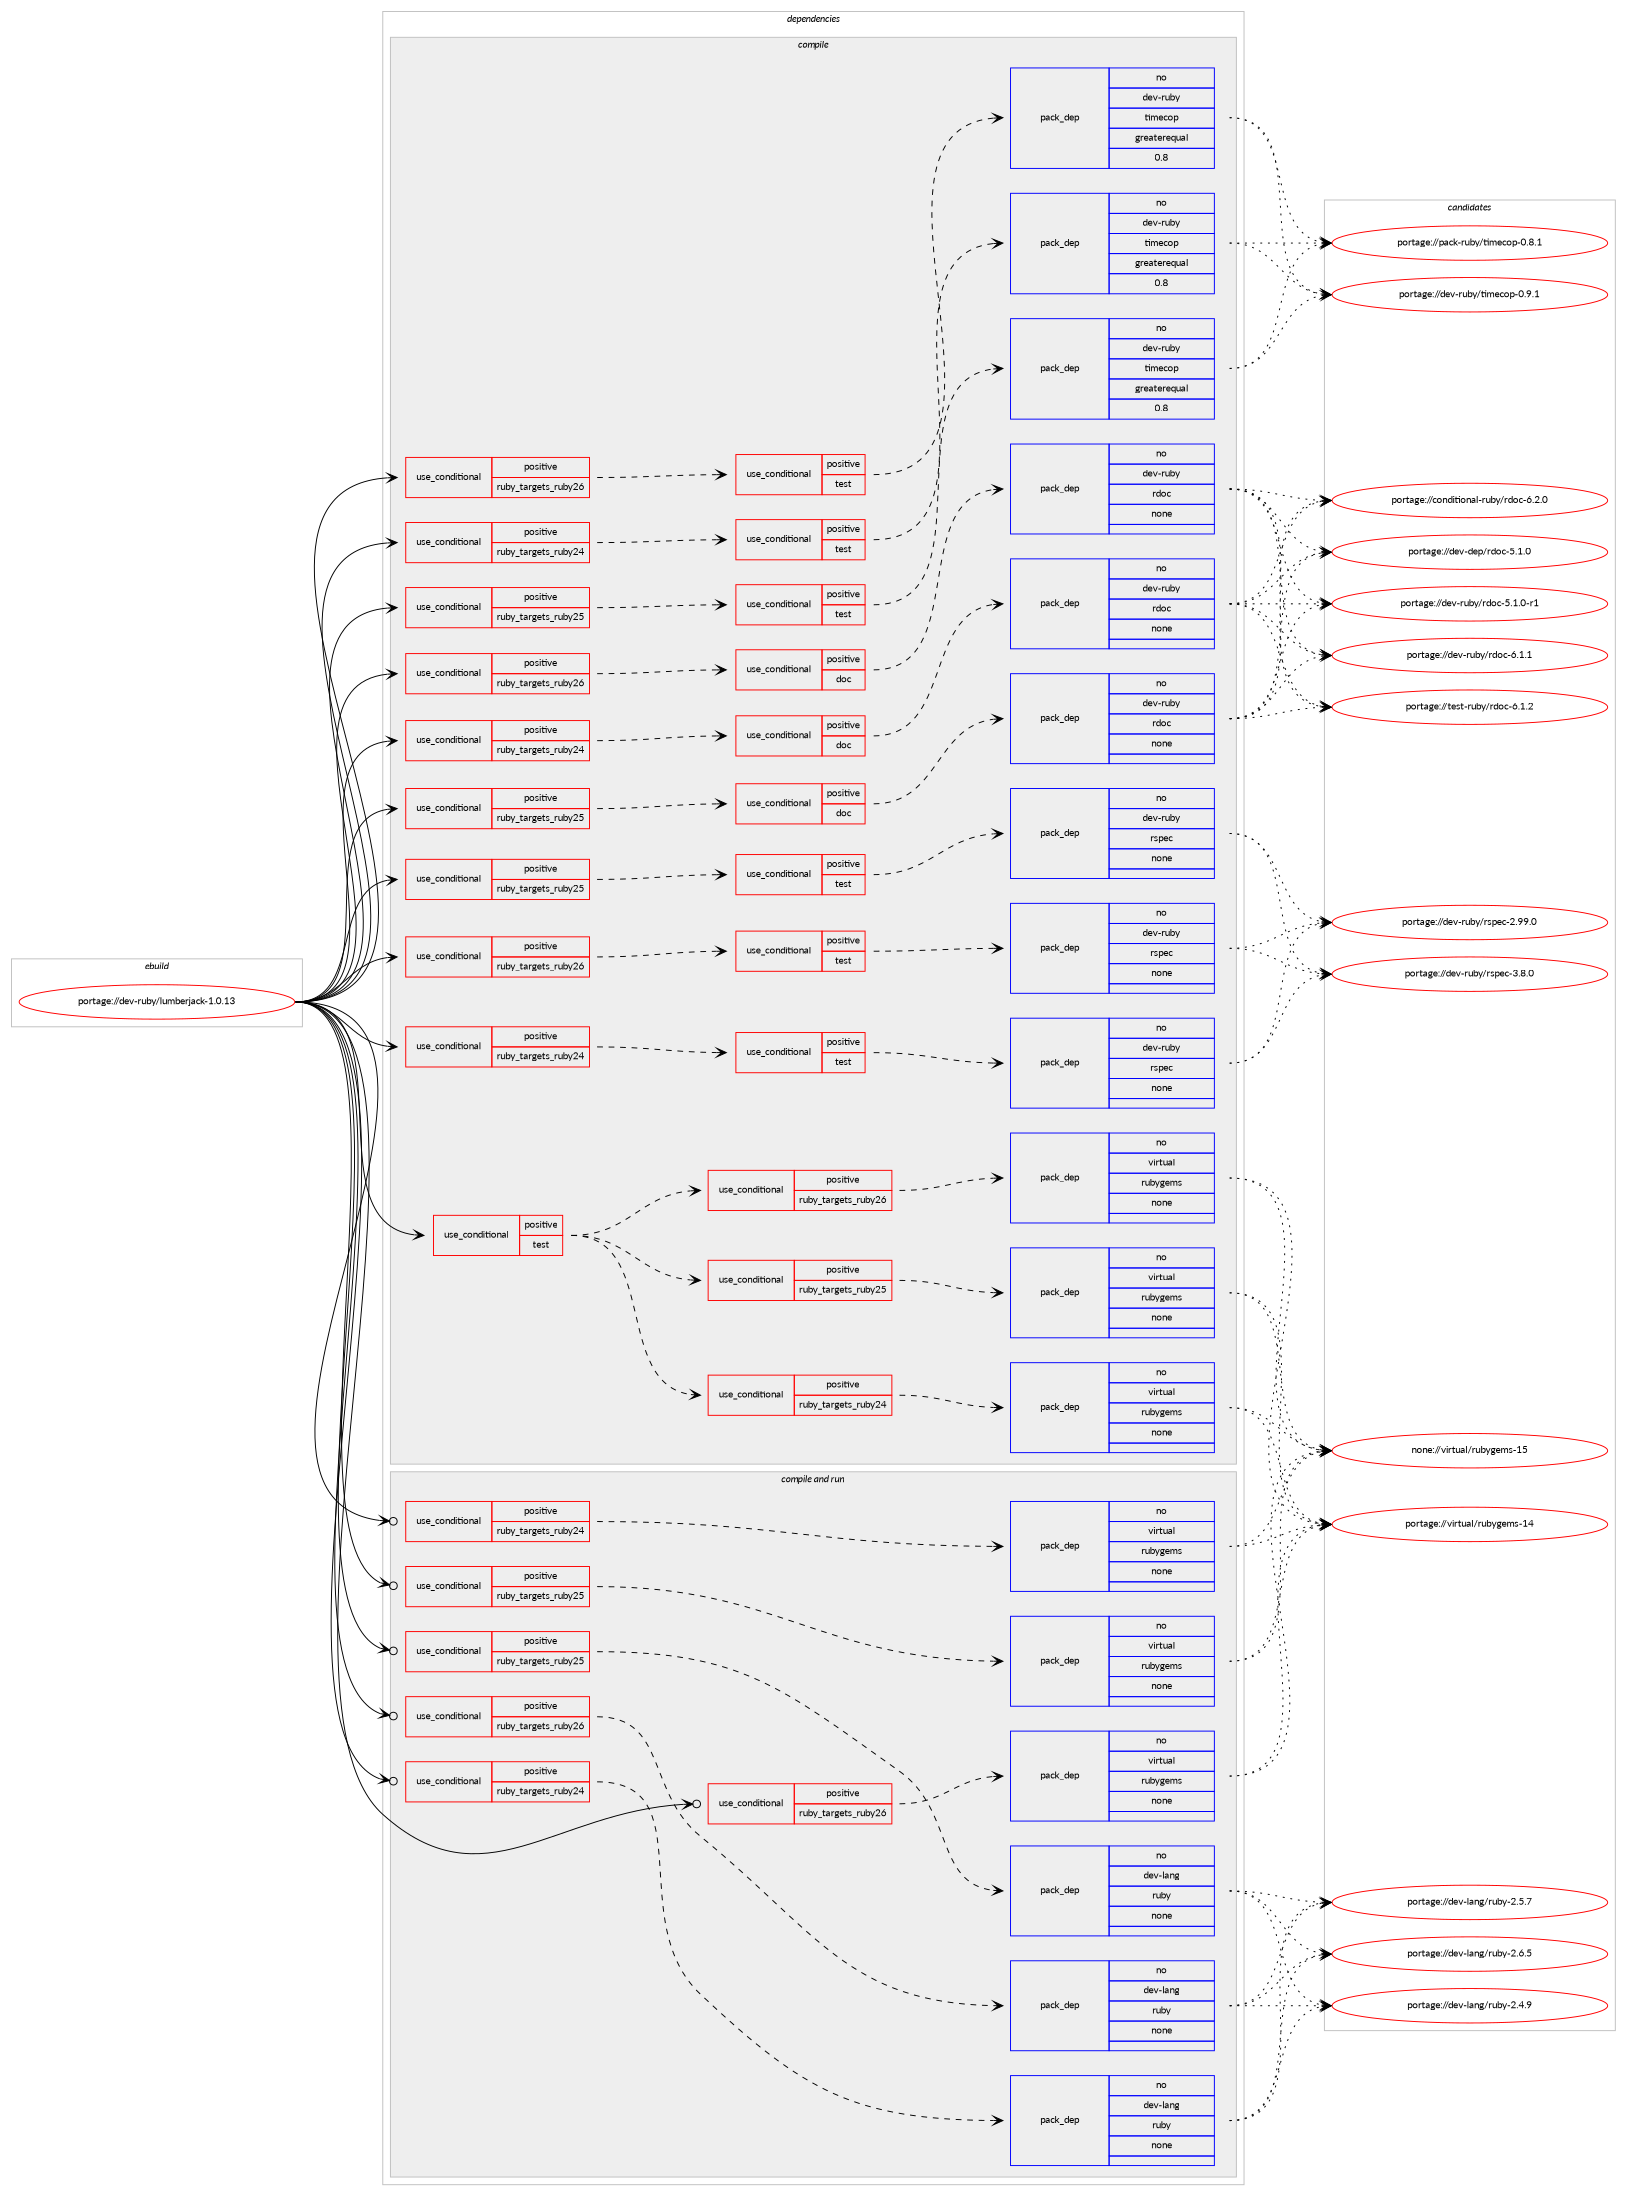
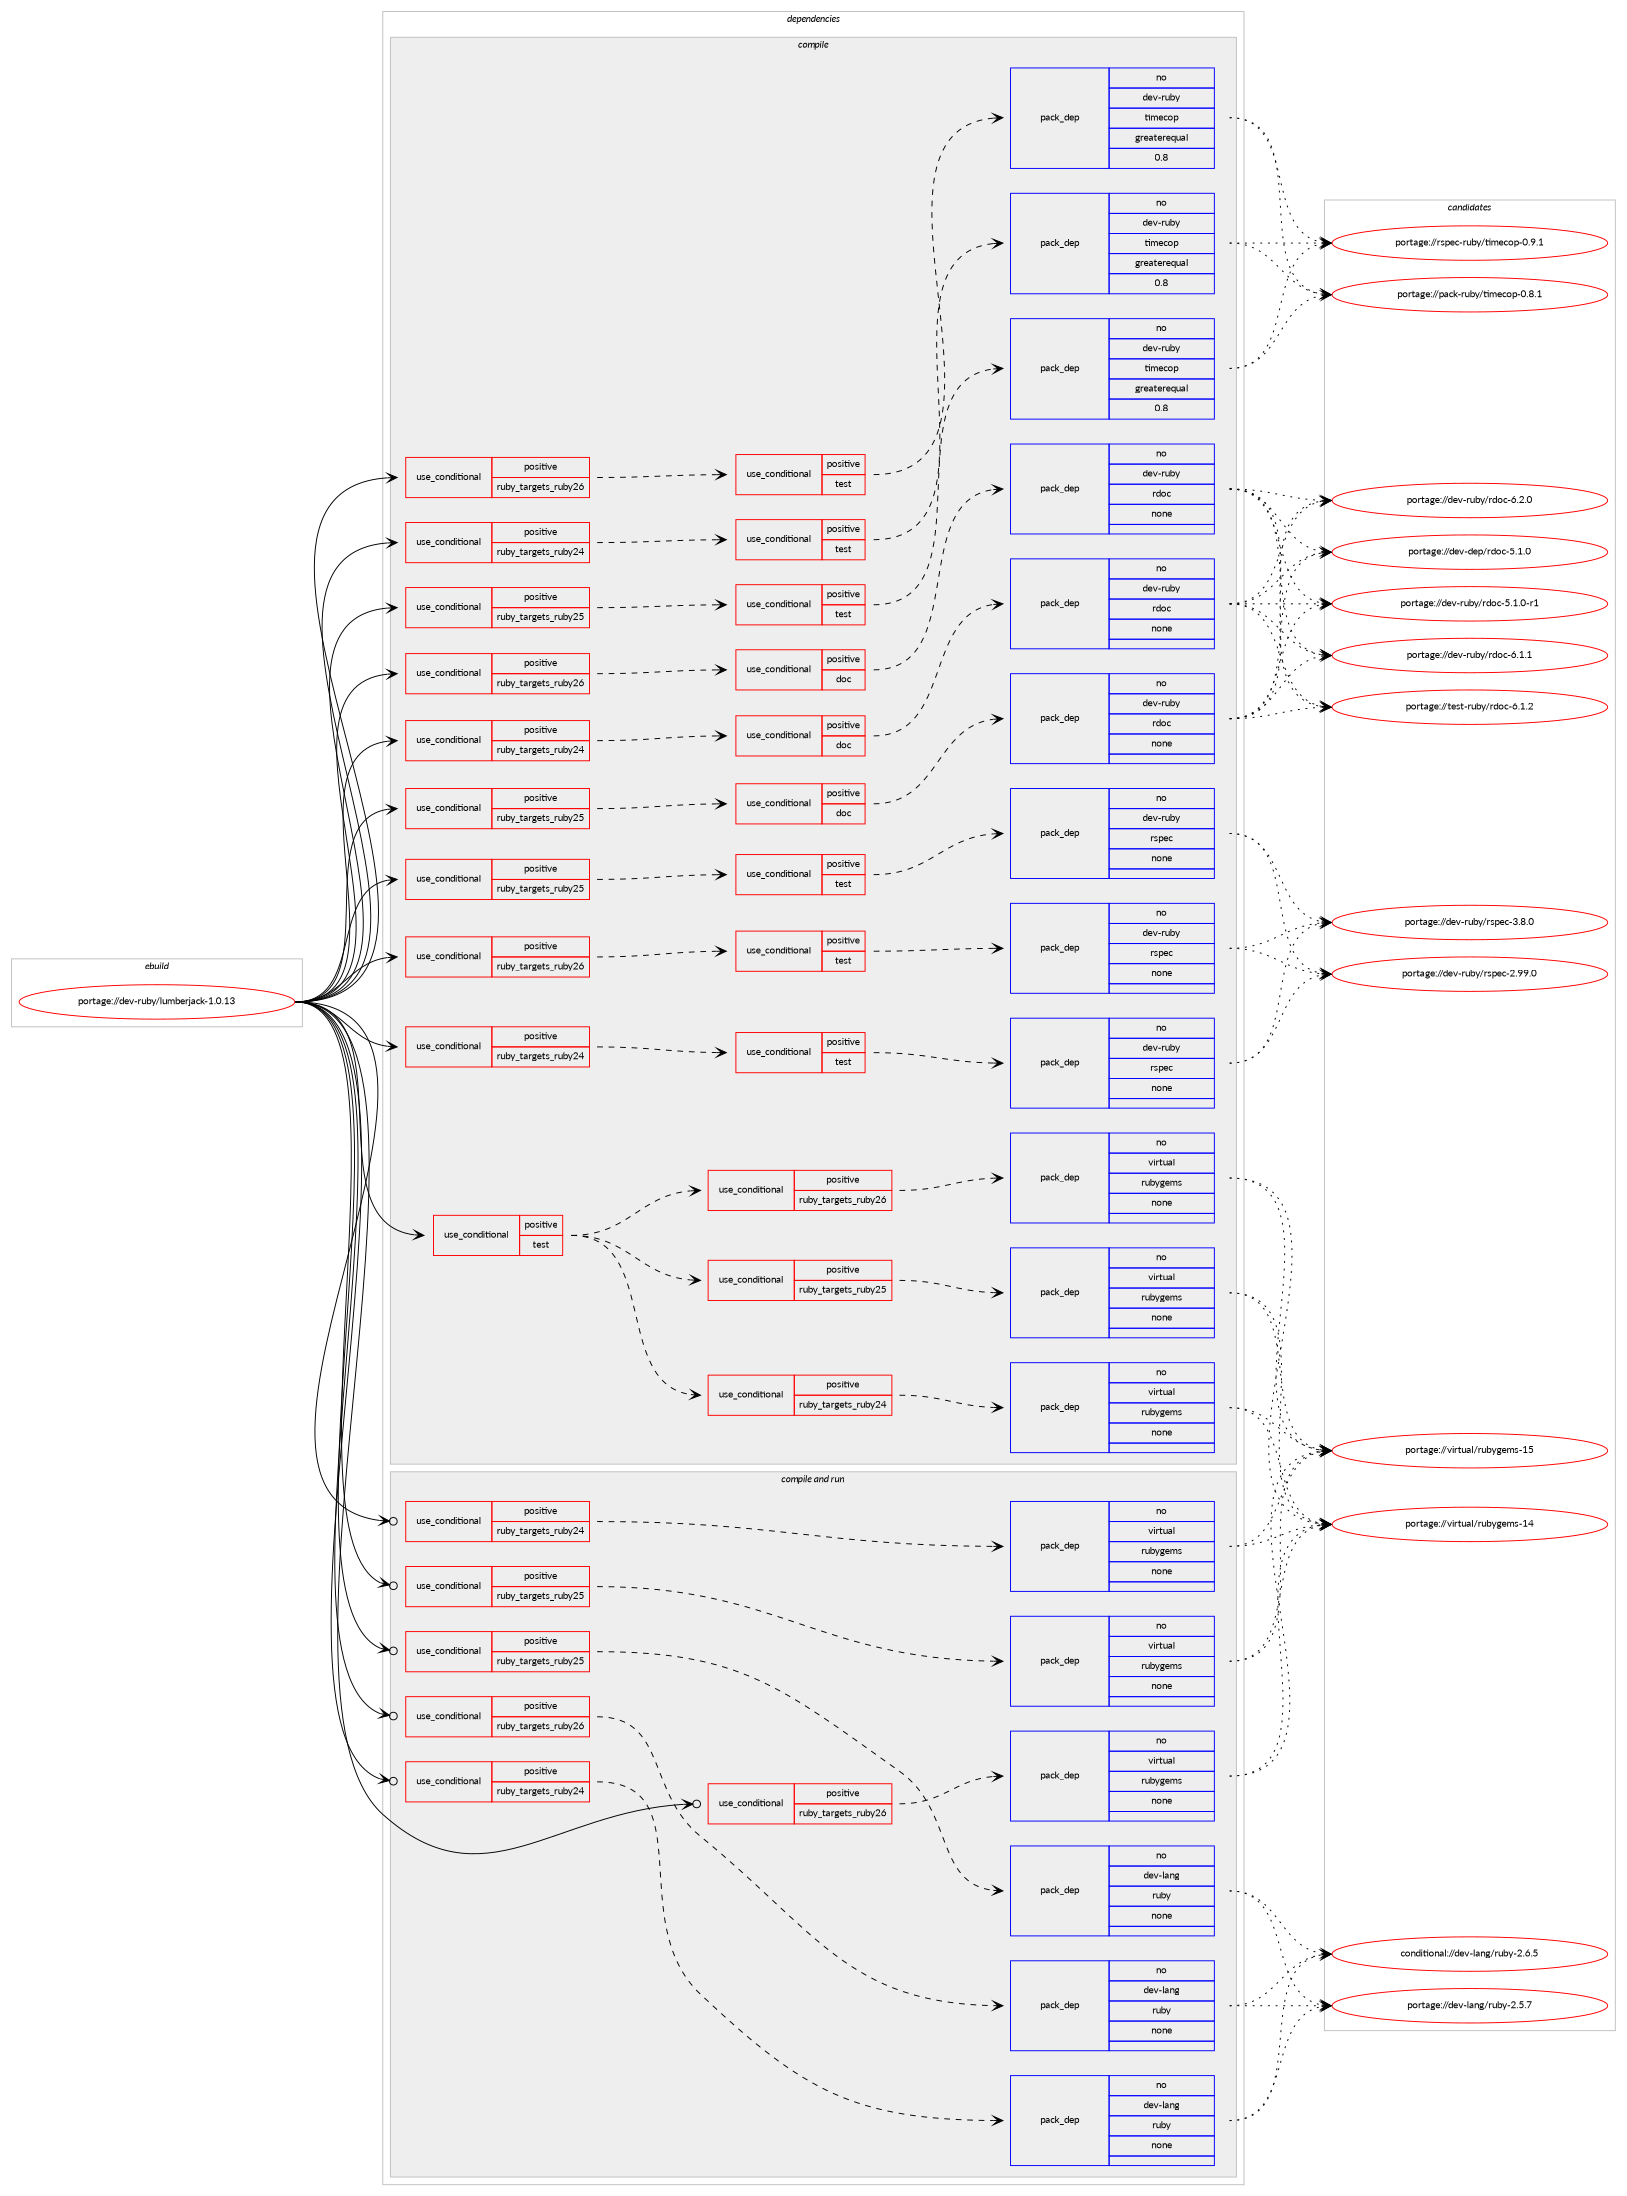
(1470, 295) -> (1470, 243)
(1470, 500) -> (1470, 500)
(1470, 1451) -> (1470, 1451)
(1470, 1954) -> (1470, 1954)
(1470, 2006) -> none
